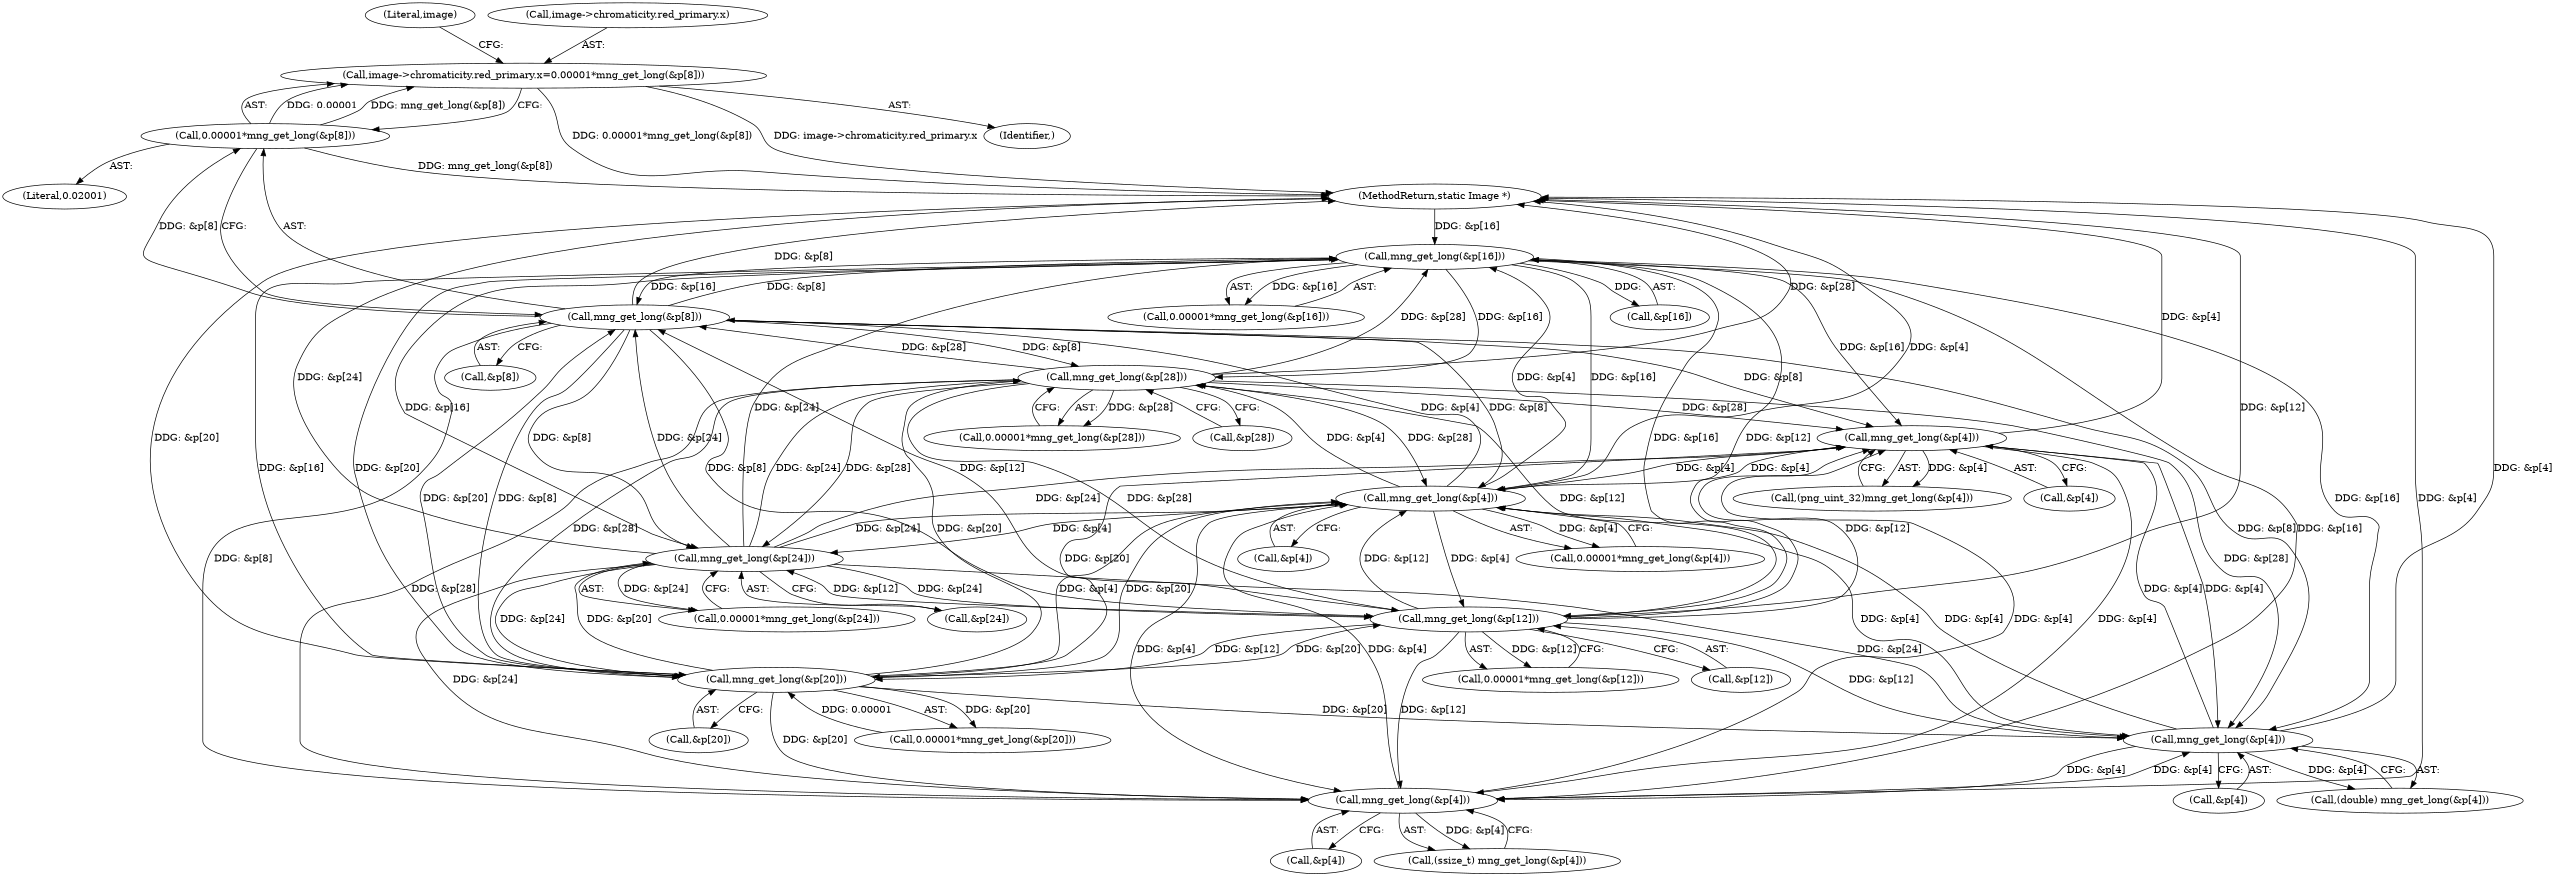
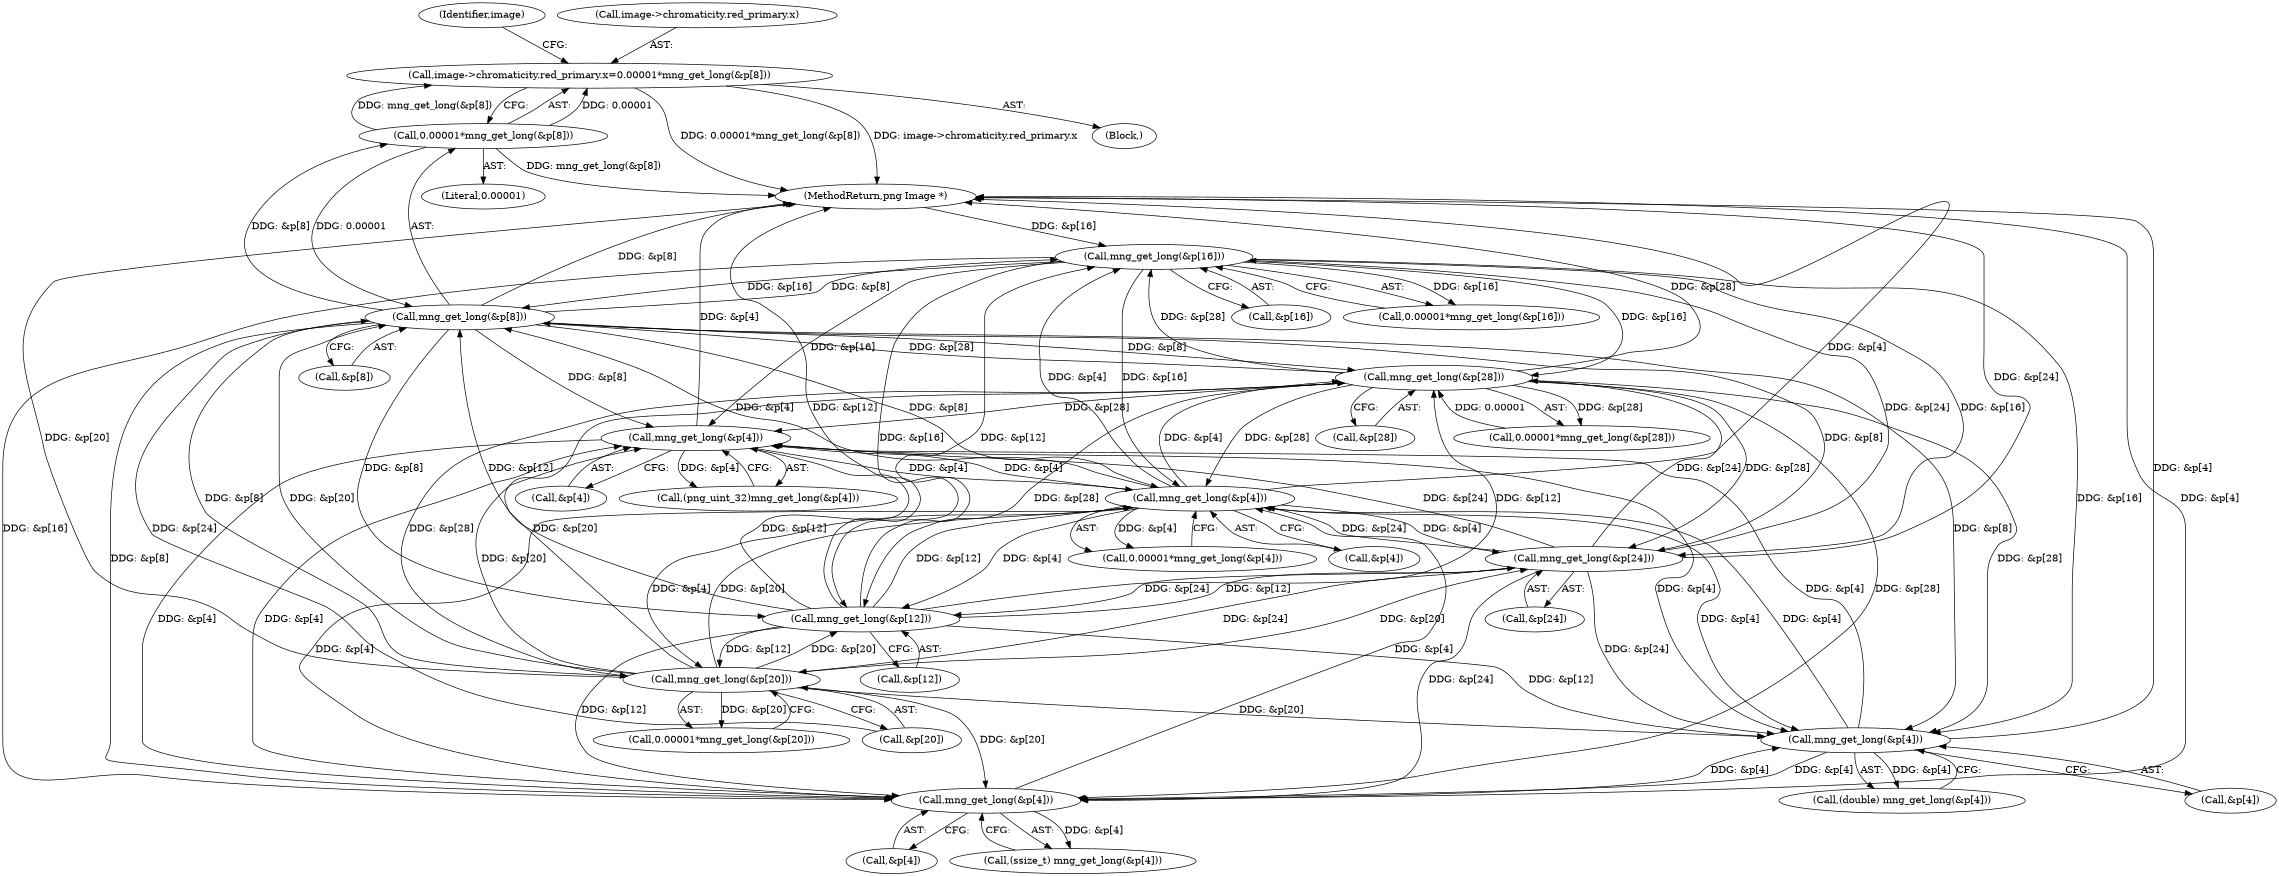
(420, 15) -> (482, 15)
(1027, 136) -> (1124, 136)
(65, 197) -> (483, 197)
(1435, 197) -> (876, 197)
(236, 227) -> (351, 227)
(490, 277) -> none
(490, 282) -> none
(1367, 287) -> (1320, 287)
(1630, 287) -> (1222, 287)
(1049, 408) -> (1490, 408)
(1210, 408) -> (1411, 408)
(658, 453) -> (361, 637)
(806, 589) -> (1575, 589)
(787, 619) -> none
(1551, 680) -> none
(857, 710) -> (804, 710)
